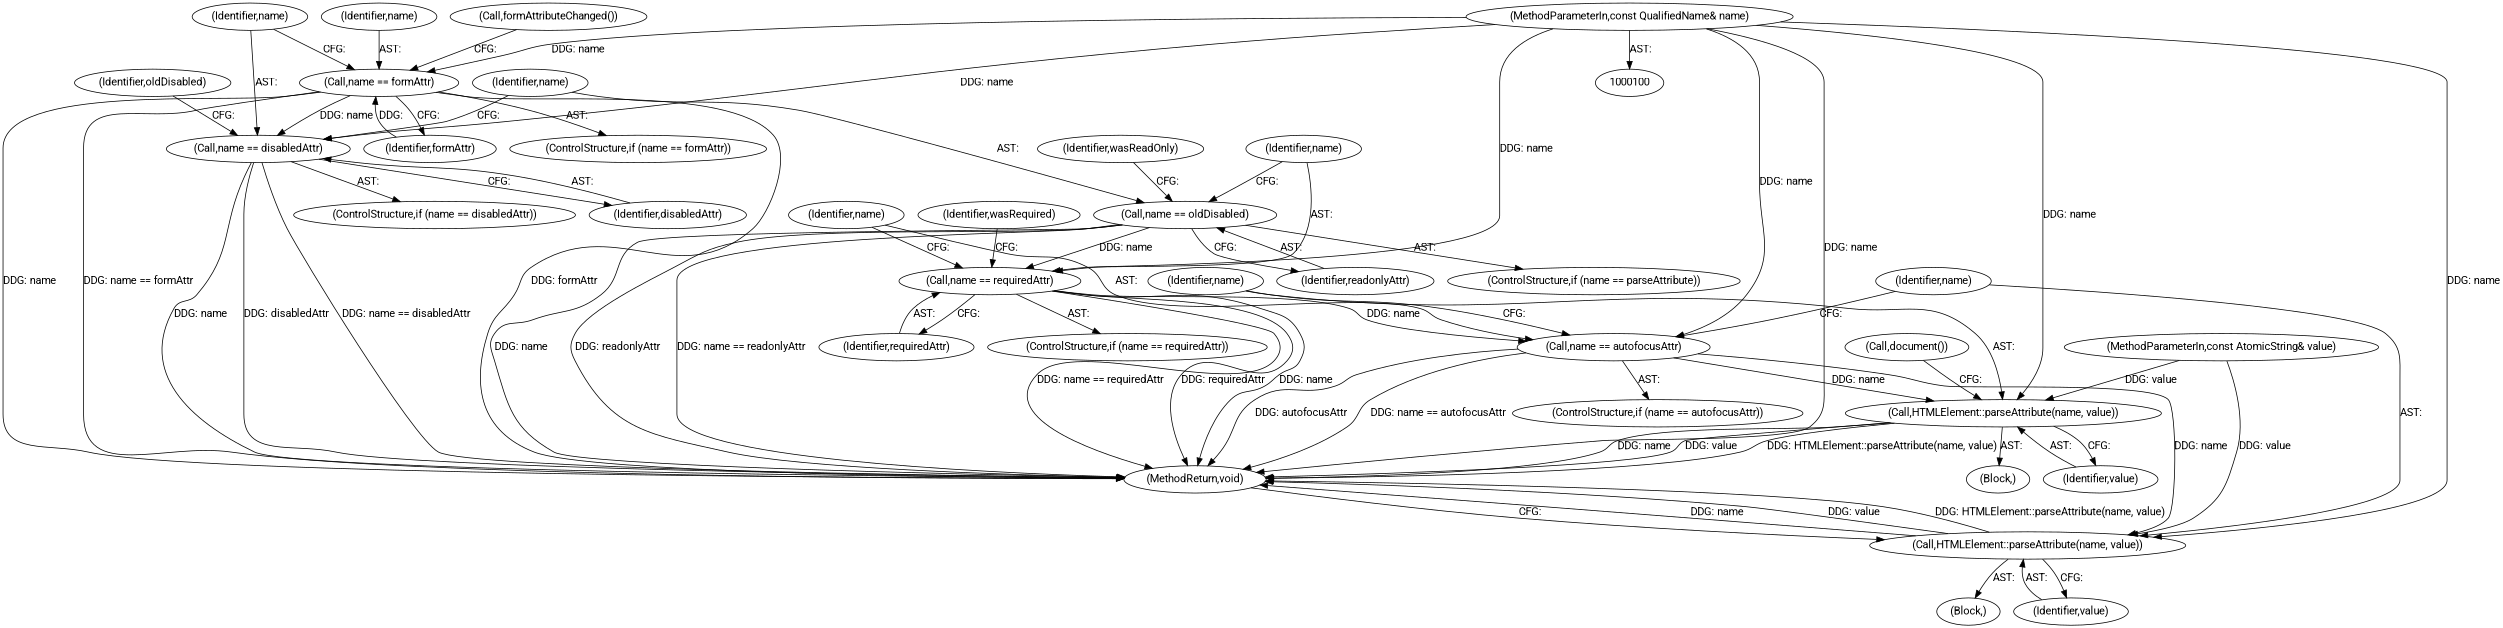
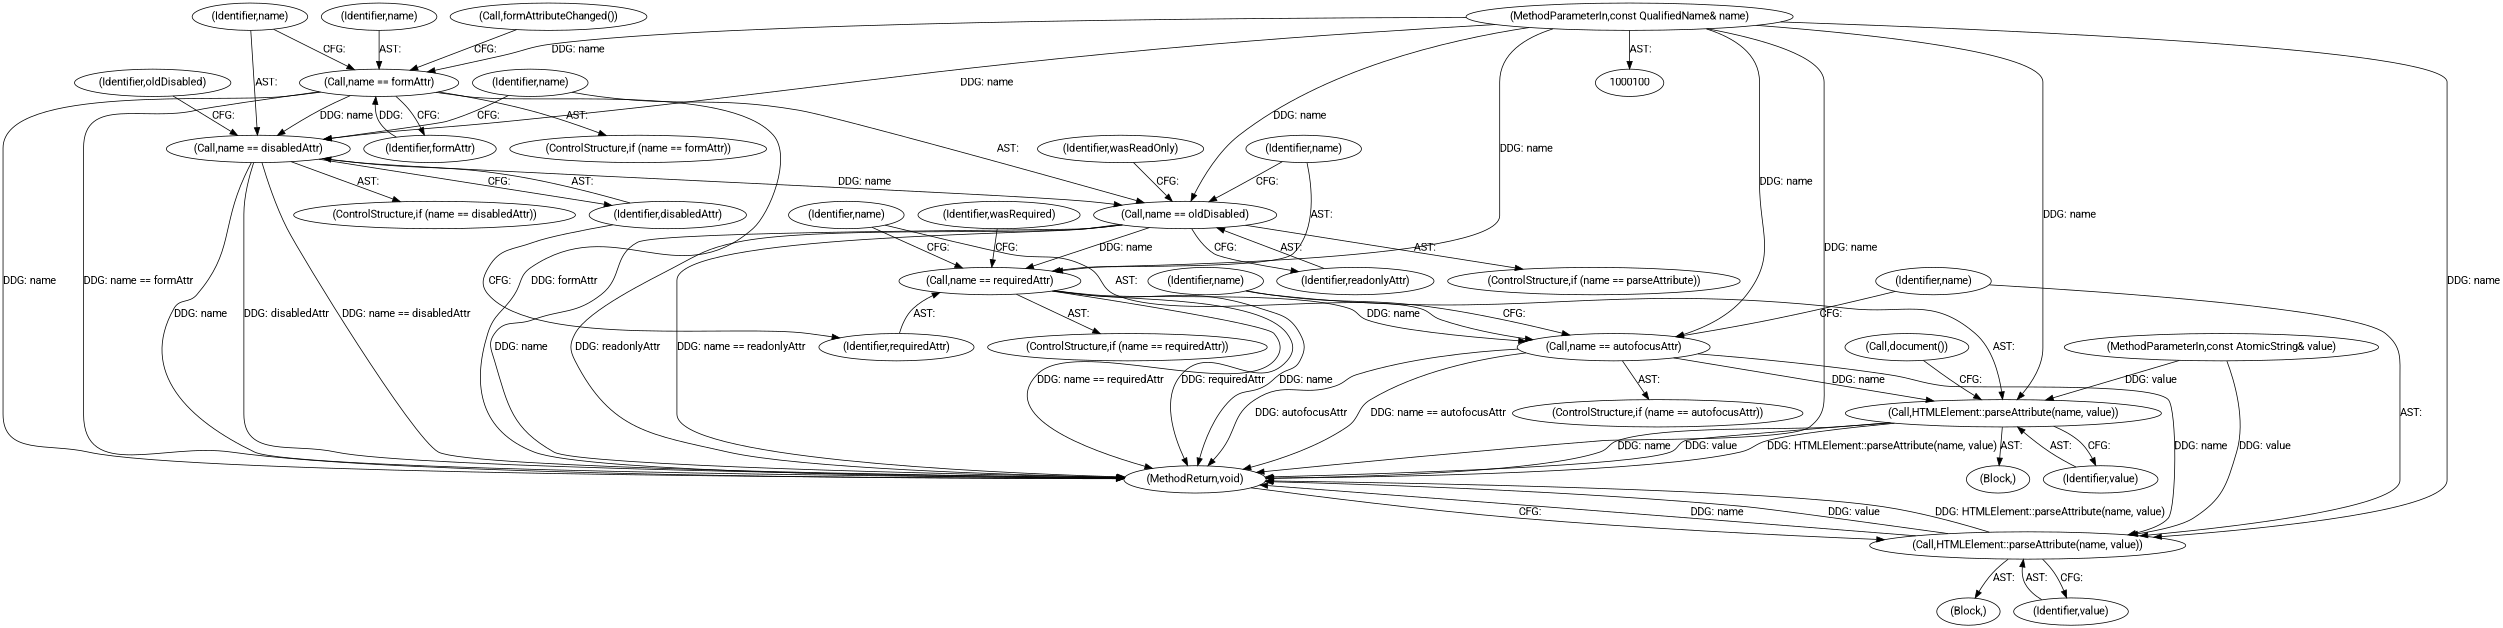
none -> (1342, 77)
none -> (718, 182)
(951, 313) -> (575, 326)
